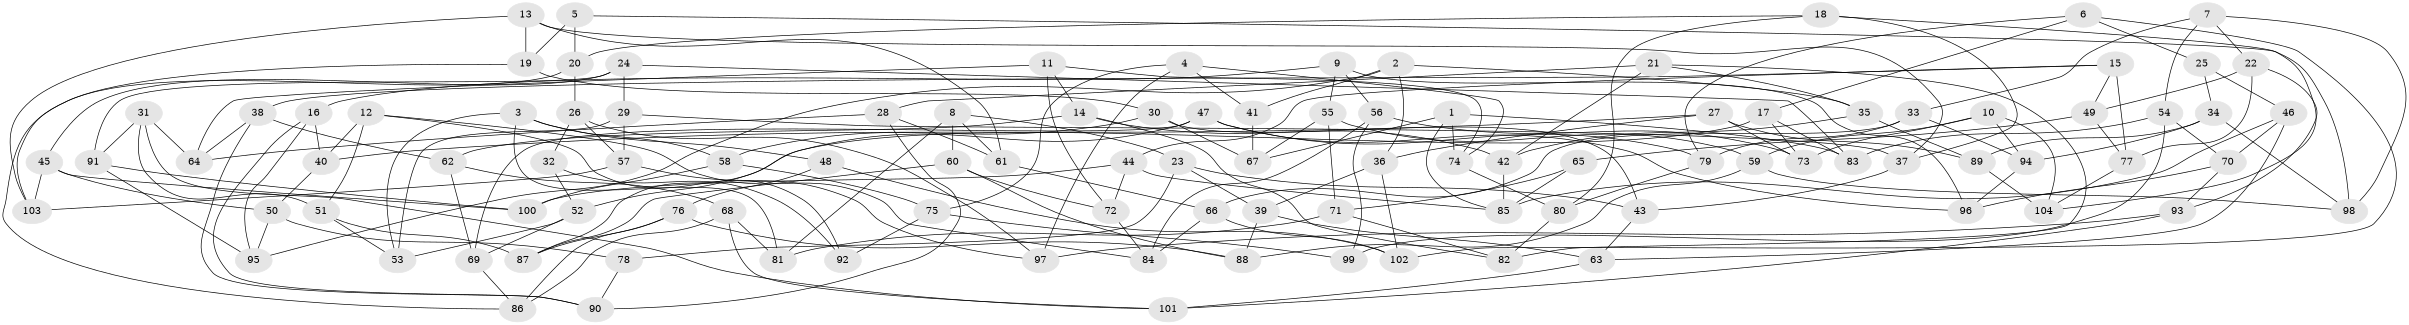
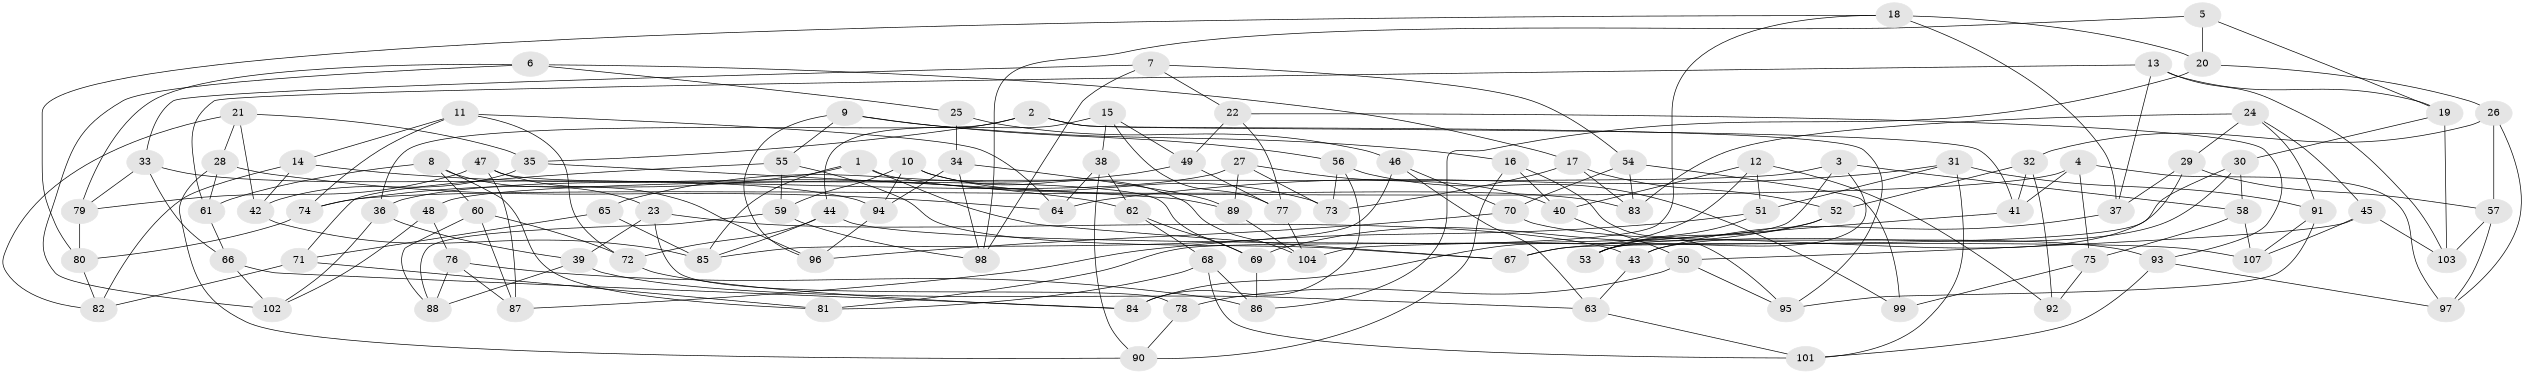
none -> (2021, 190)
(527, 211) -> (2252, 261)
